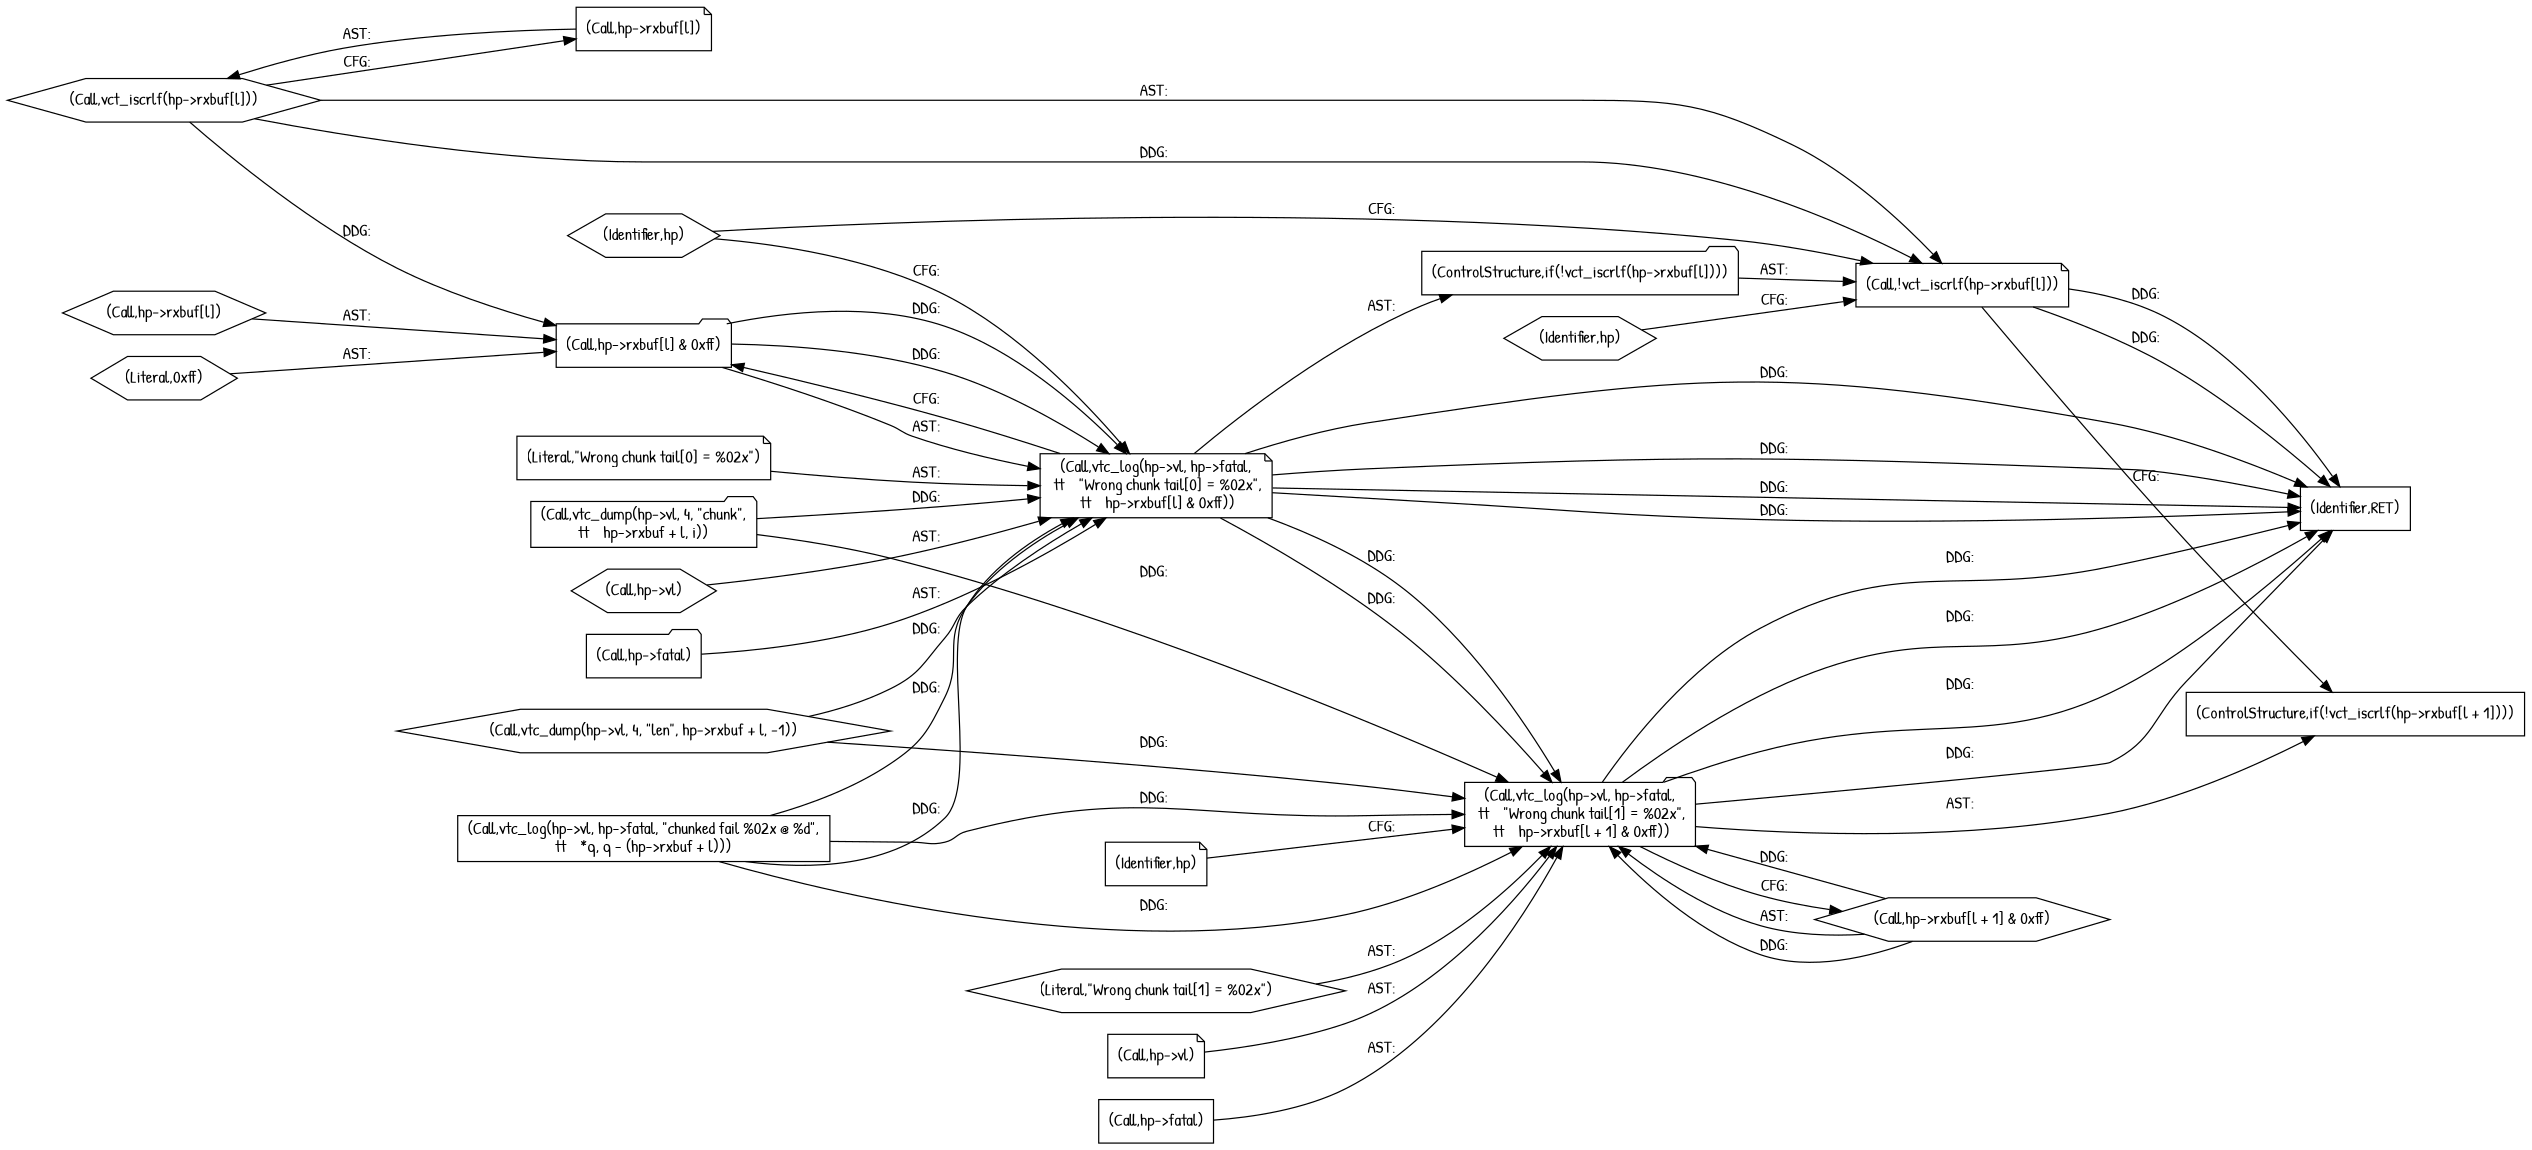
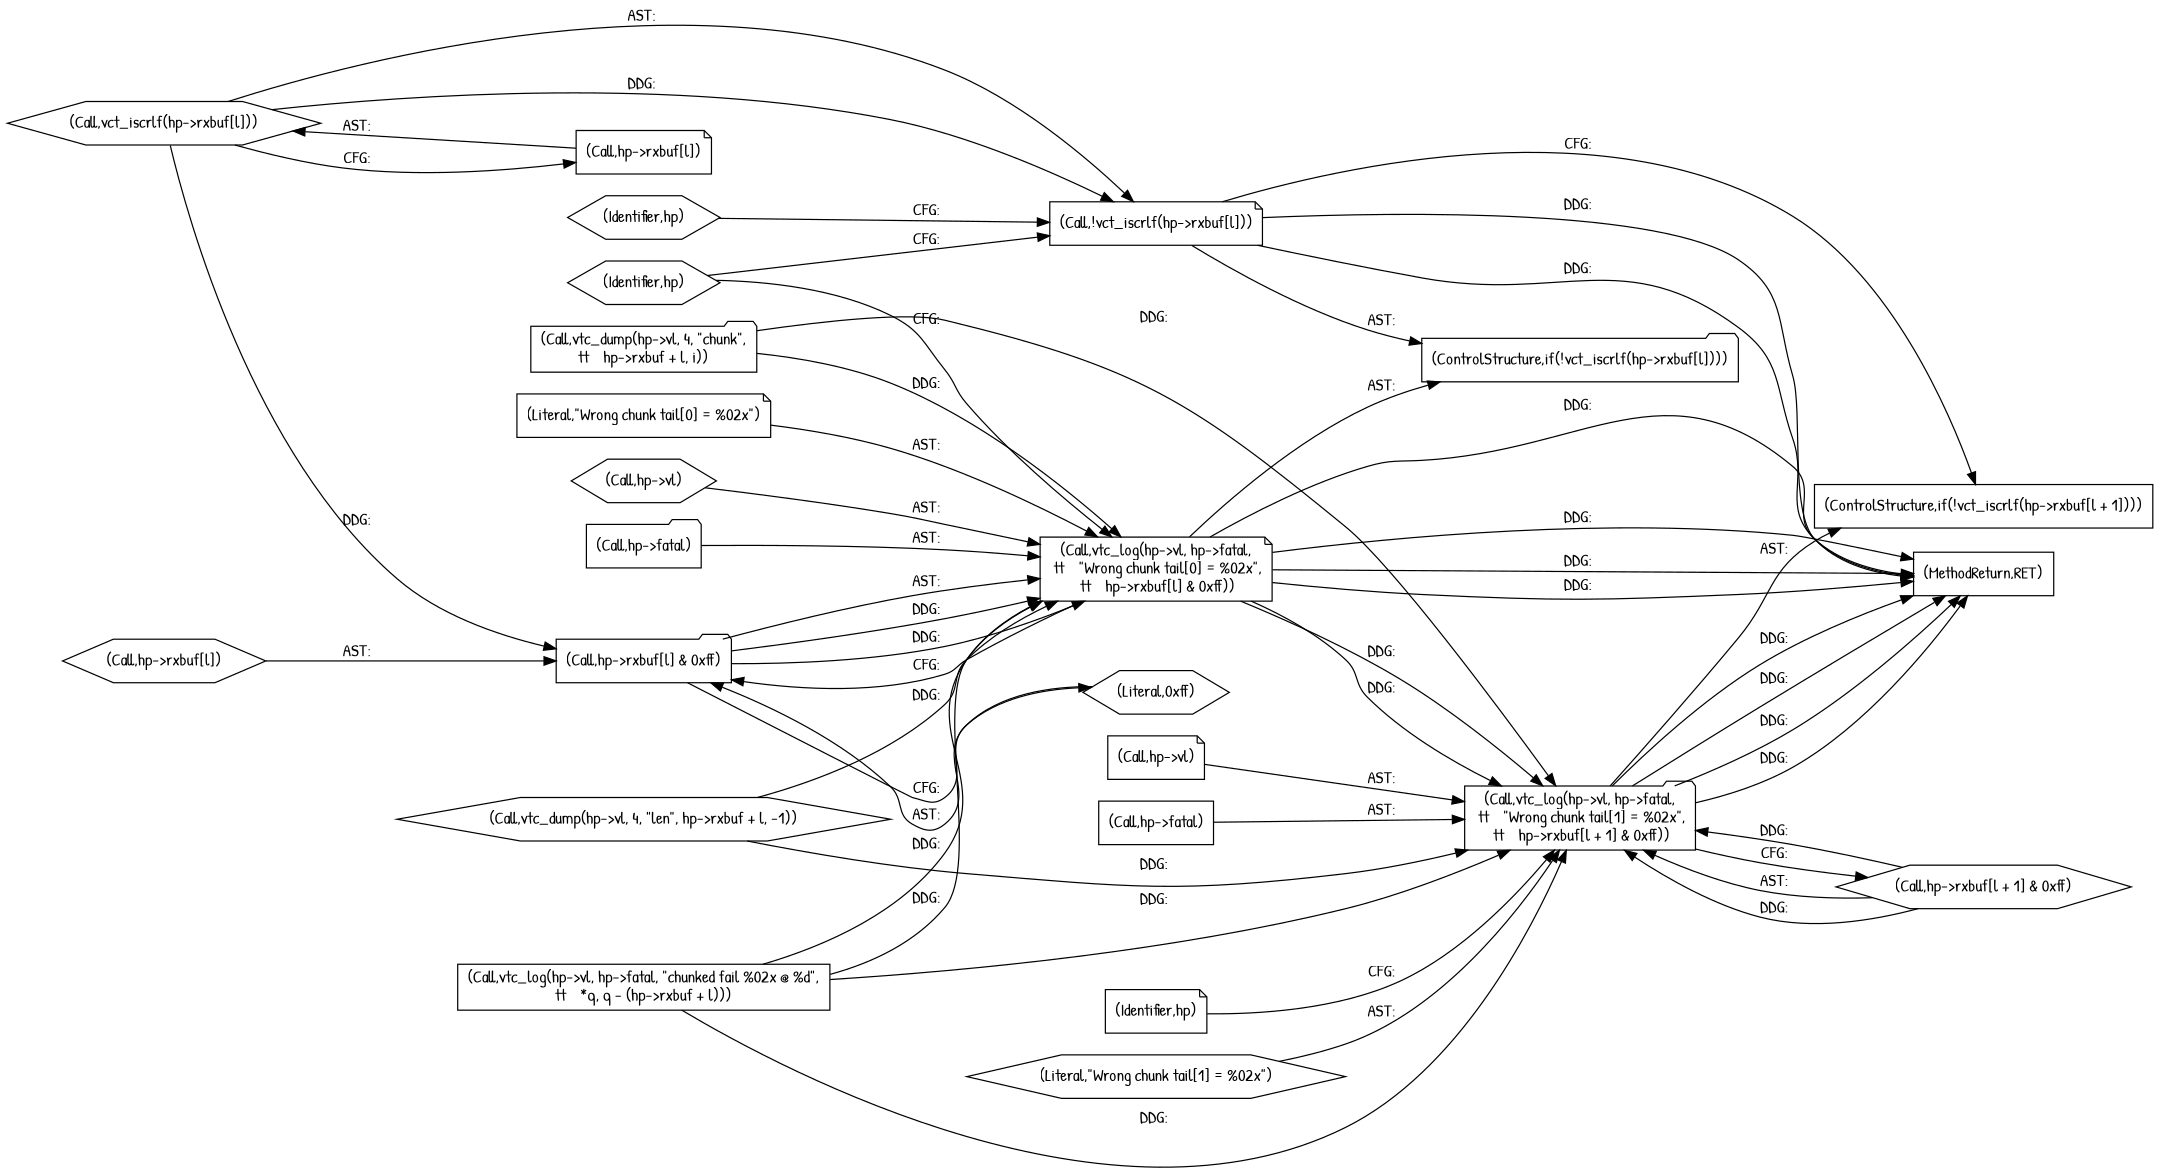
(1791, 280) -> (1297, 302)
(2355, 509) -> (1984, 574)
none -> (904, 793)
